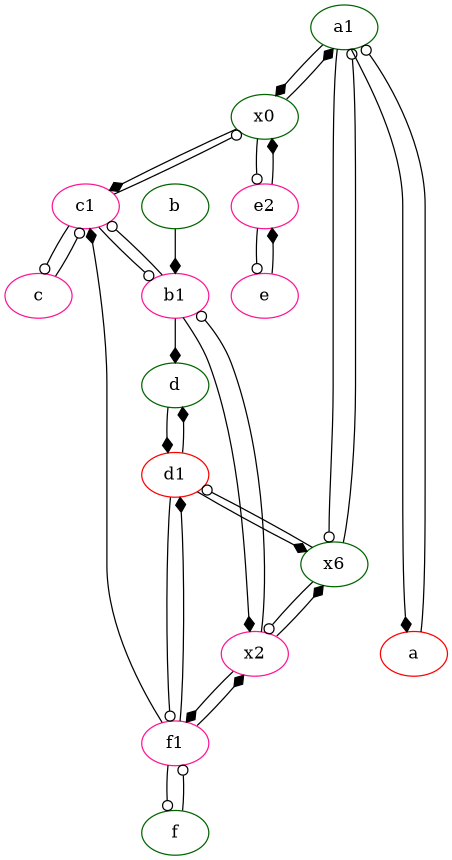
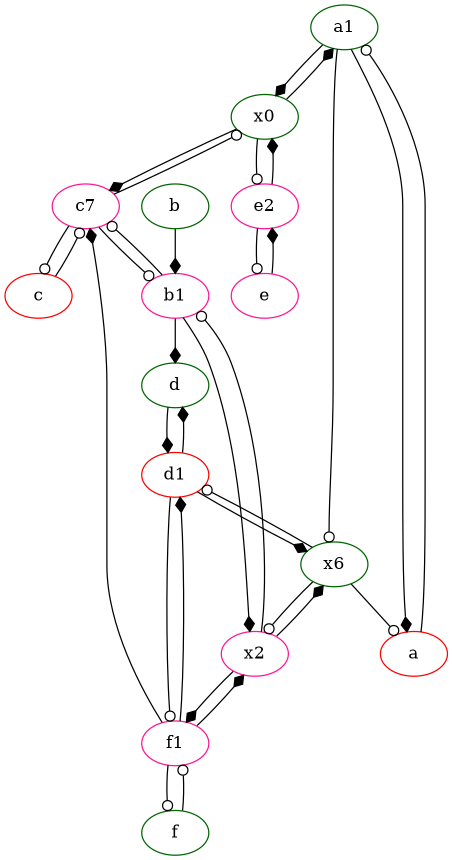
(86, 206) -> (86, 206)
(39, 296) -> (39, 296)
(356, 301) -> (371, 605)
